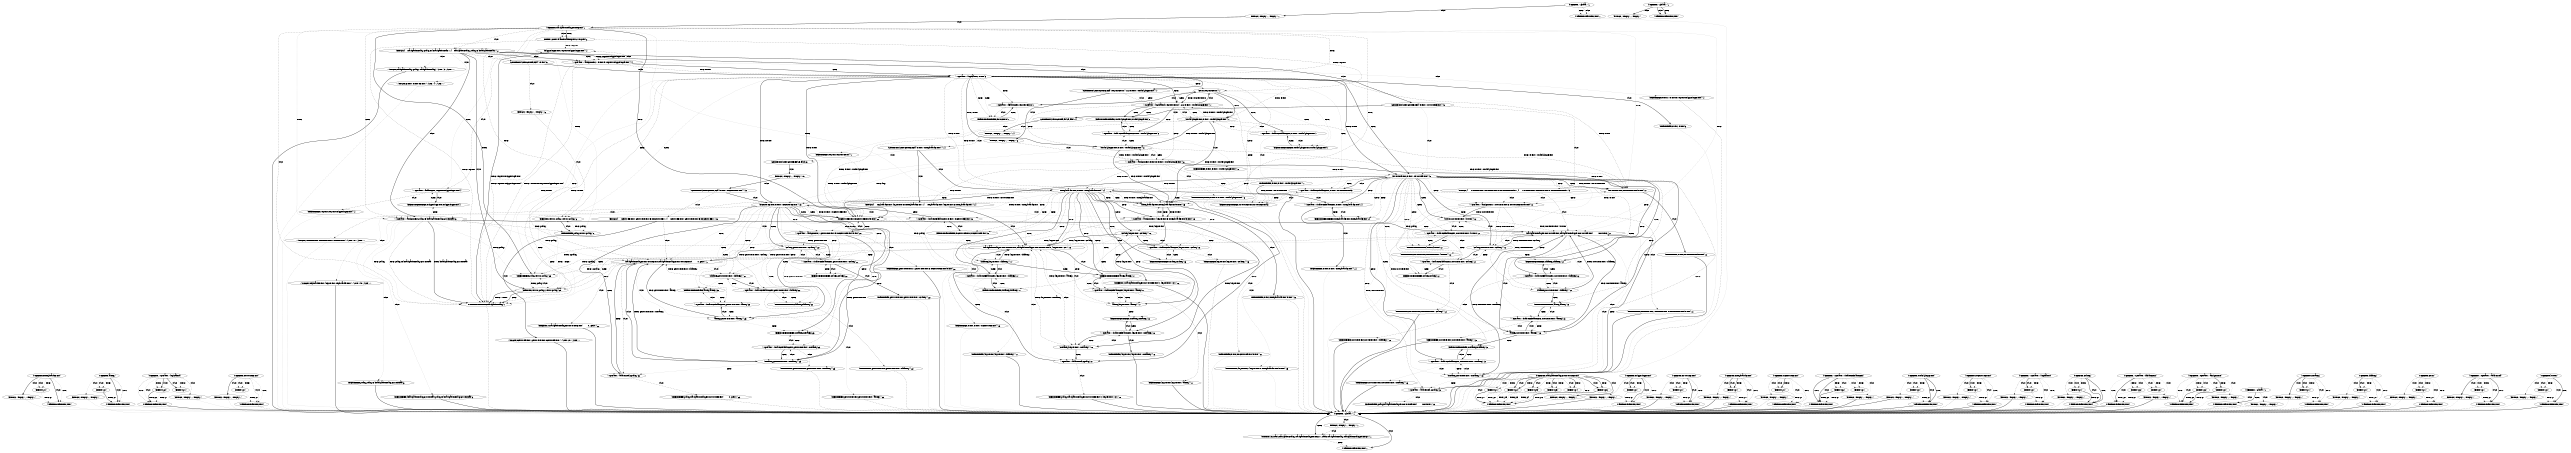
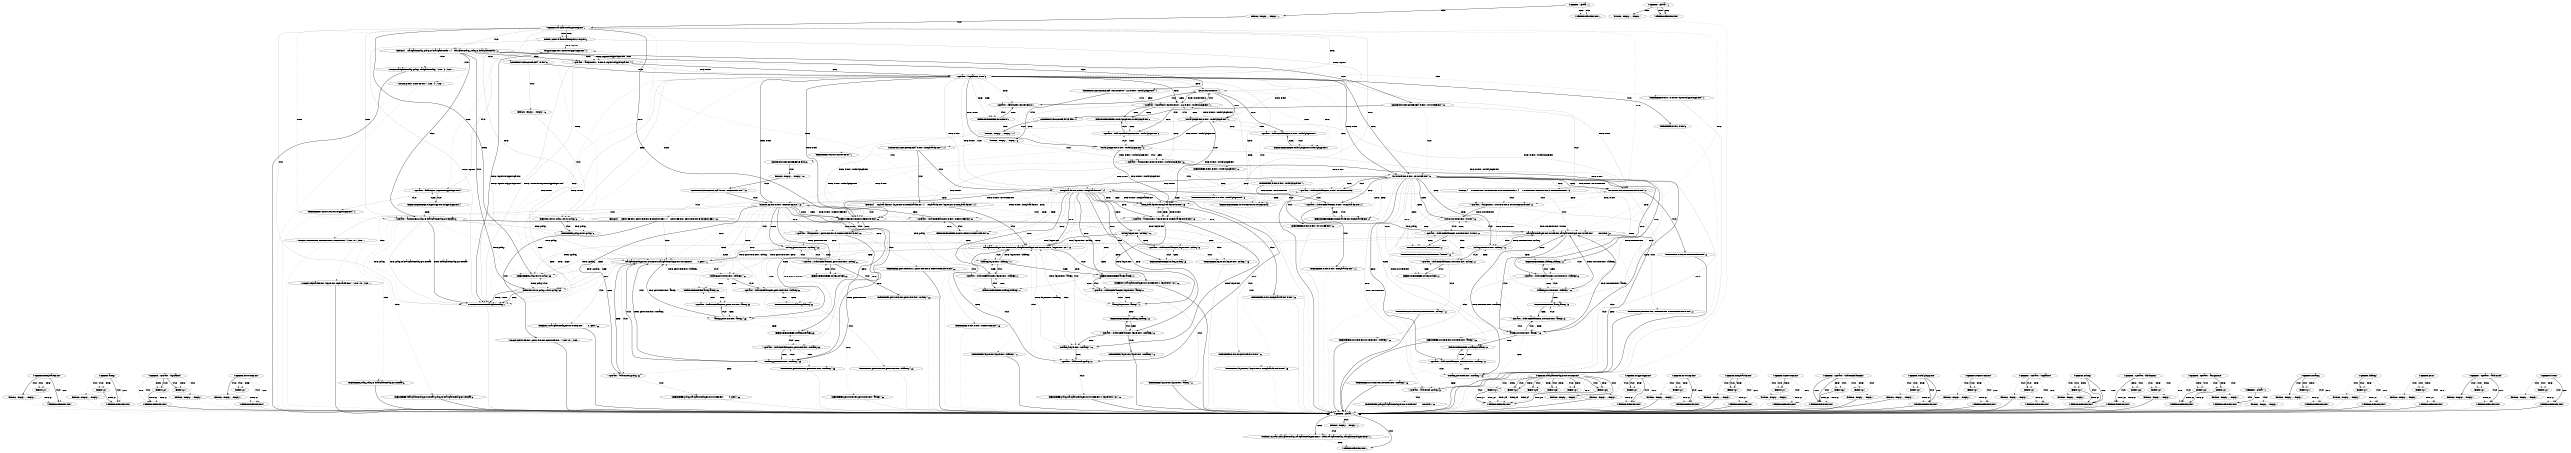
(766, 141) -> (766, 141)
(881, 183) -> (881, 183)
(432, 213) -> (424, 211)
none -> (1312, 226)
(1154, 240) -> (1188, 240)
(1515, 248) -> (1621, 243)
(1102, 341) -> none
(849, 347) -> (849, 347)
(1456, 369) -> (1511, 362)
